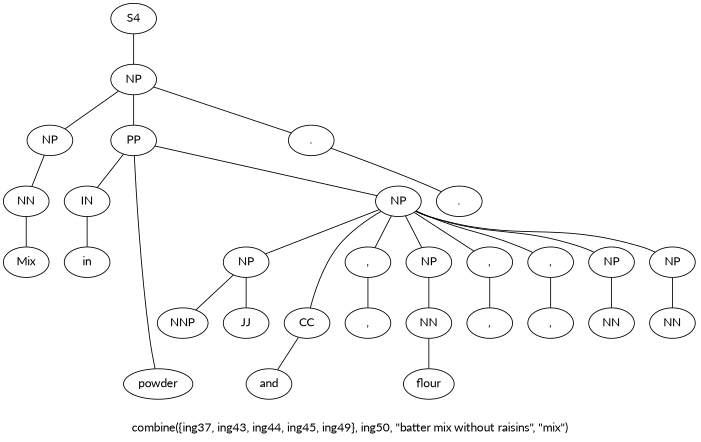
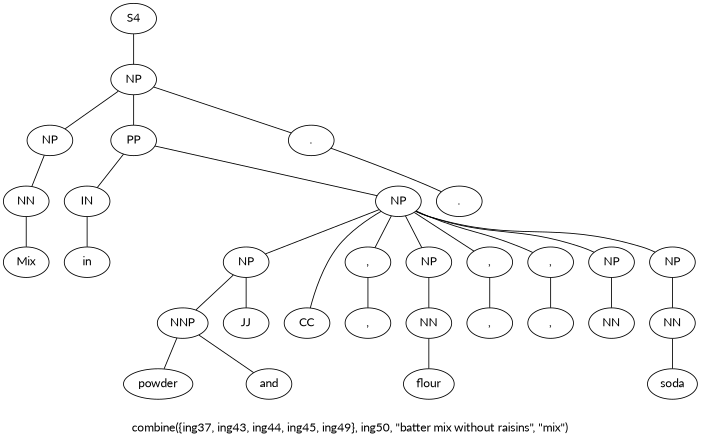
(142, 263) -> (170, 353)
(288, 354) -> (226, 354)
none -> (672, 384)
